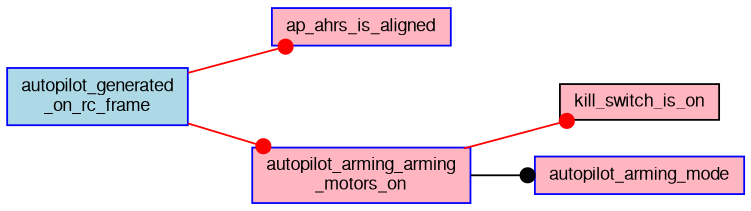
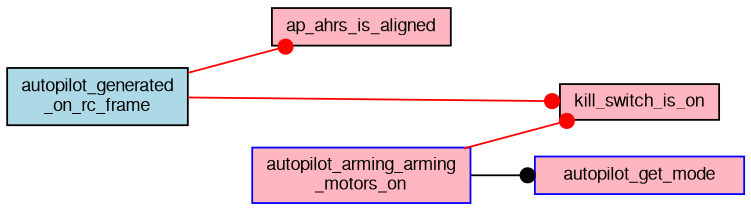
(361, 27) -> (361, 27)
(97, 97) -> (97, 97)
(222, 134) -> (367, 99)
(640, 175) -> (640, 175)
